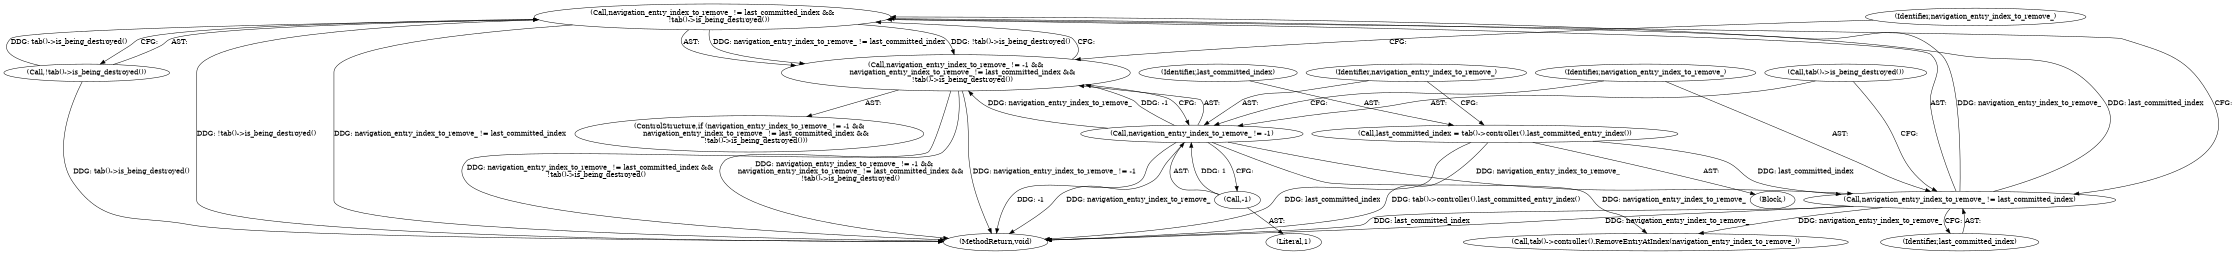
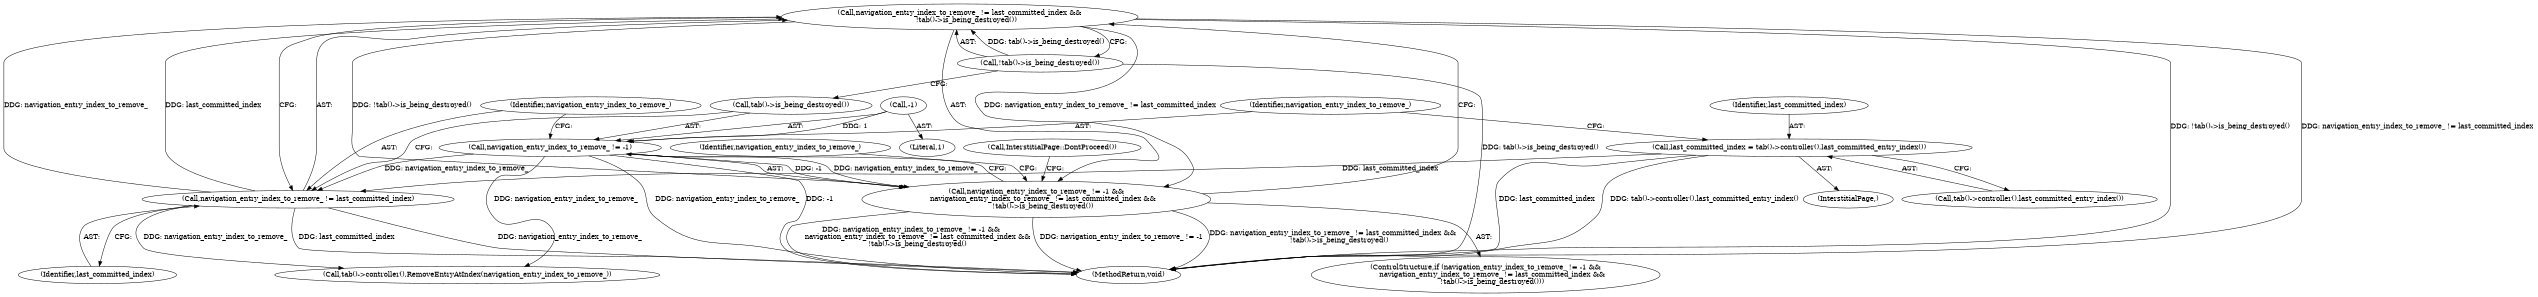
none -> (918, 84)
none -> (1052, 148)
(1228, 161) -> none
none -> (2030, 199)
(1773, 200) -> (1848, 199)
